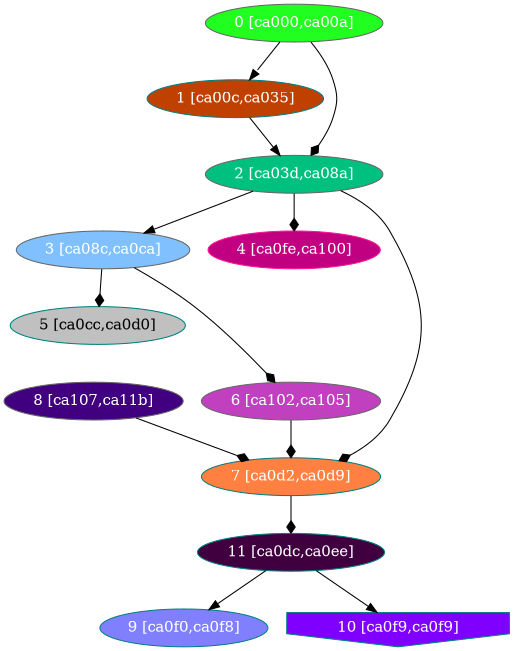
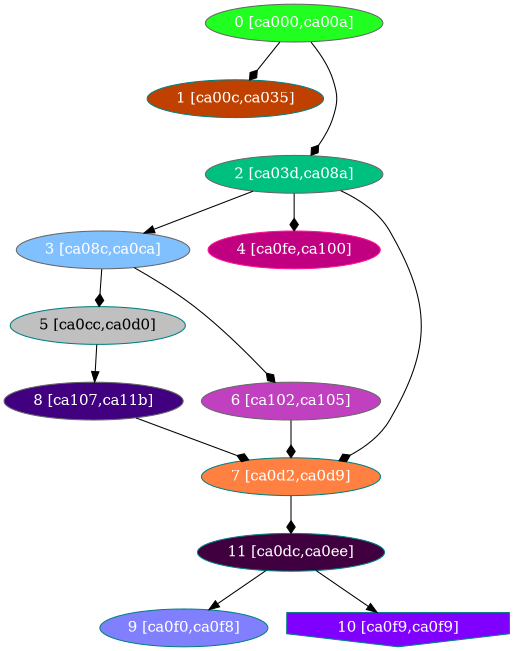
(269, 56) -> (269, 56)
(262, 132) -> none
none -> (96, 358)
